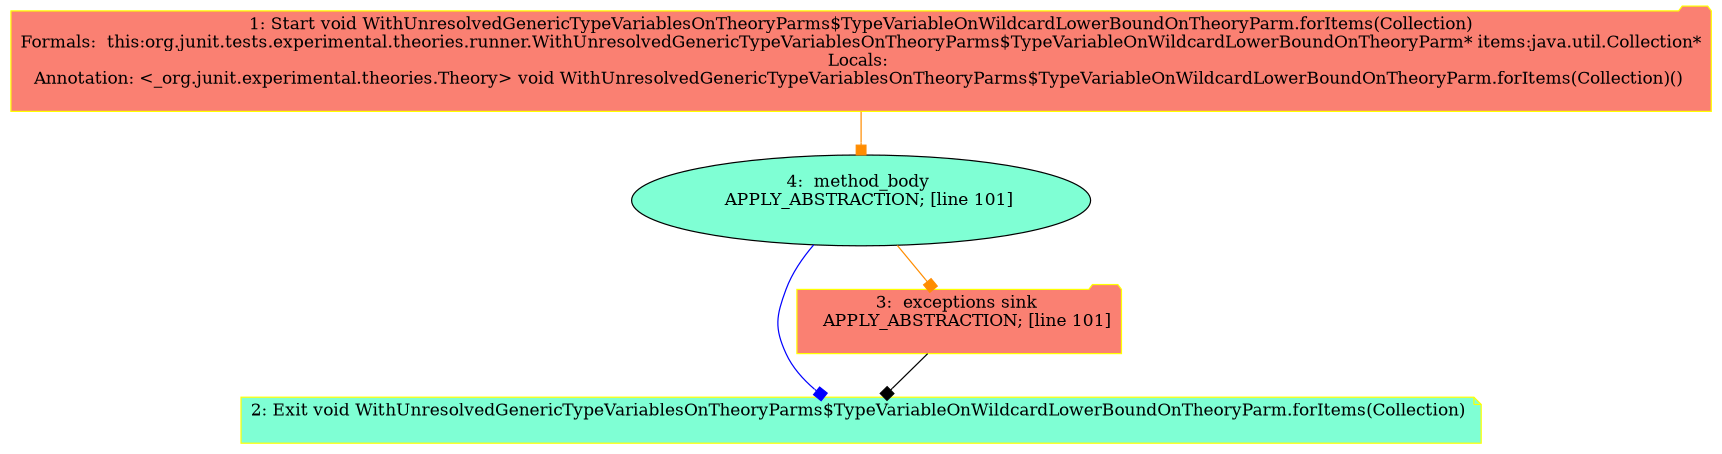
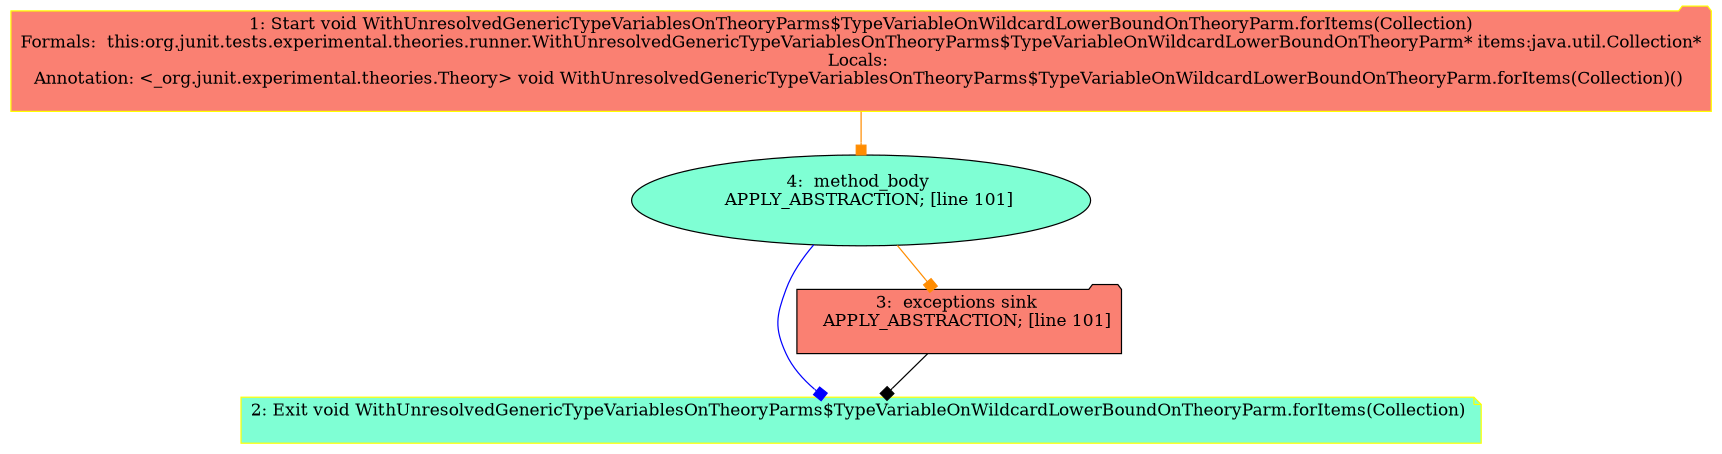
(959, 321) -> (959, 321)
